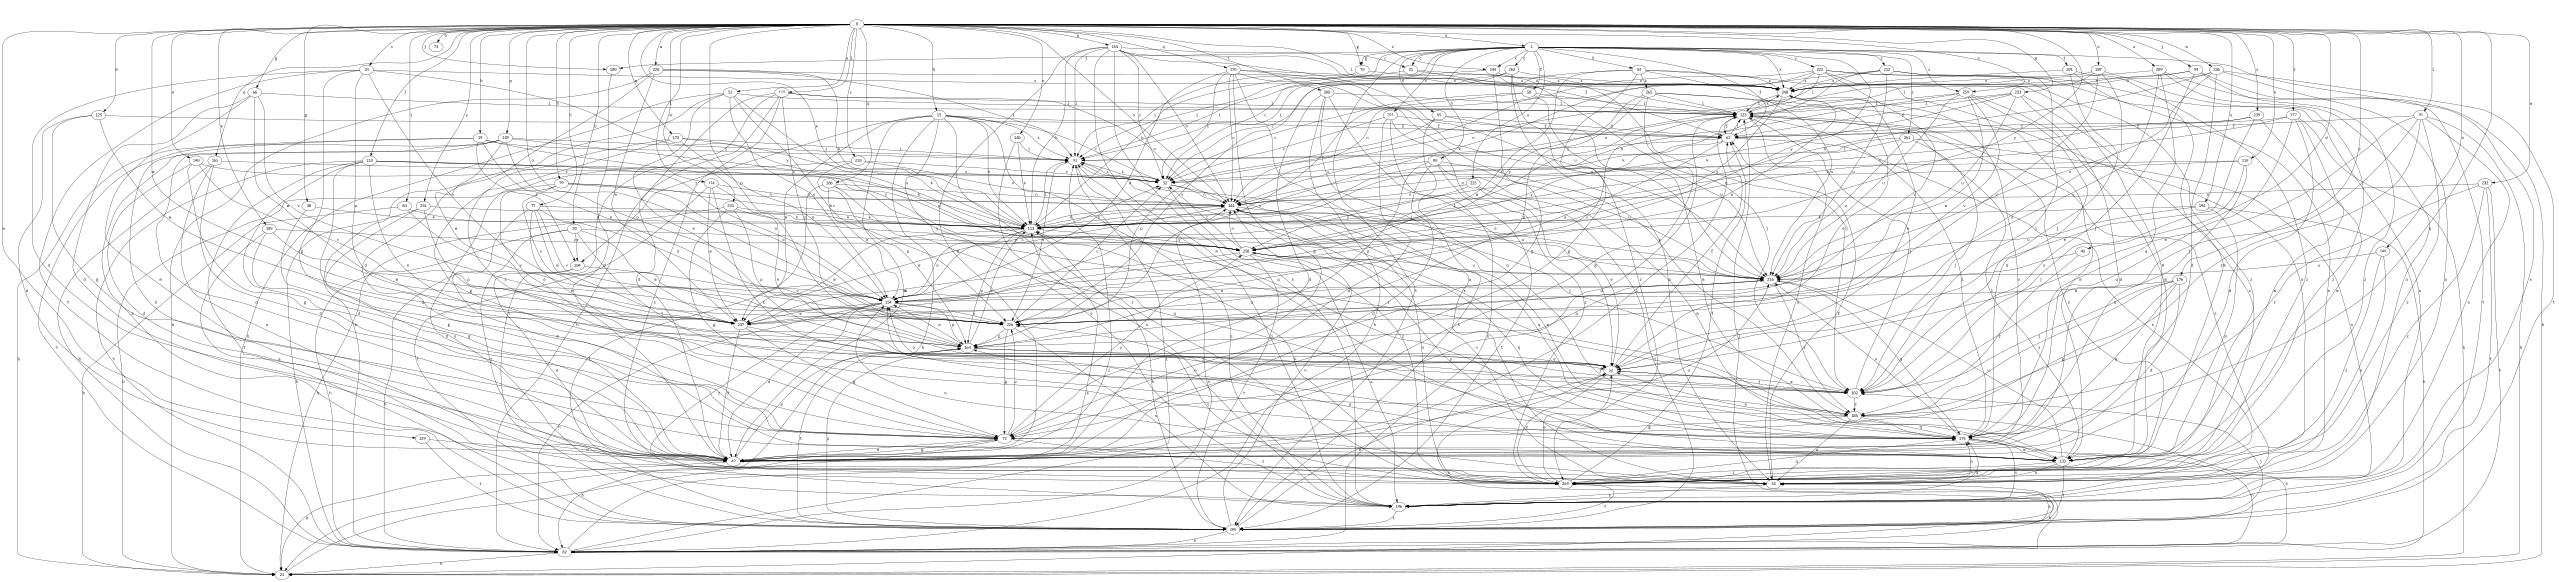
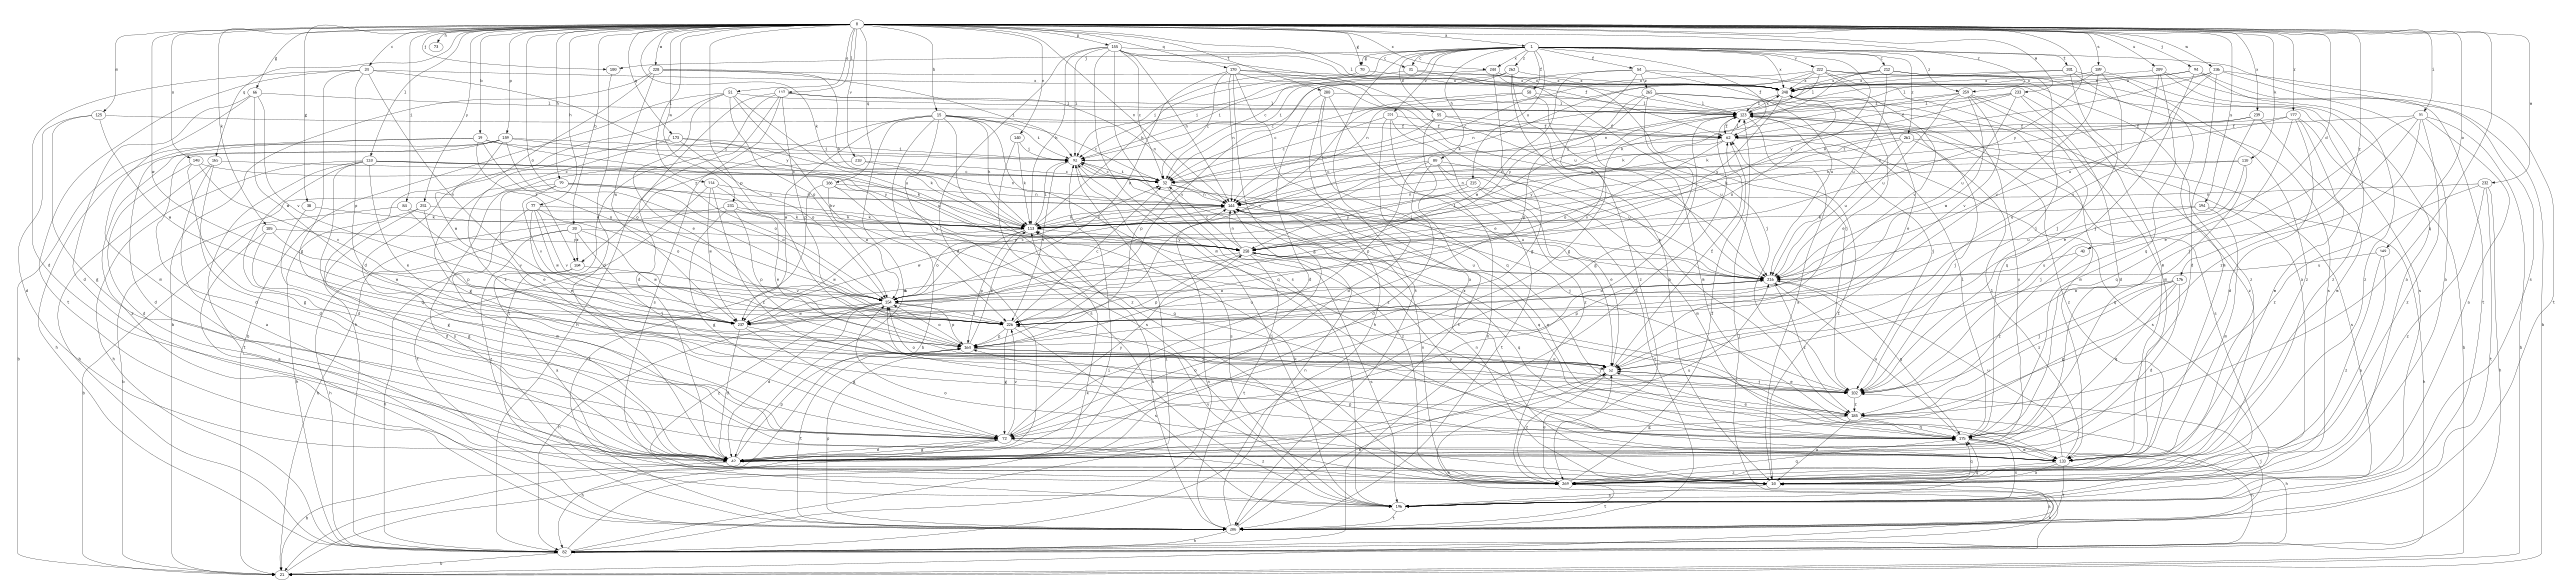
(1713, 73) -> (1894, 77)
(1898, 221) -> (1911, 217)
(871, 233) -> (1091, 311)
(422, 439) -> none
